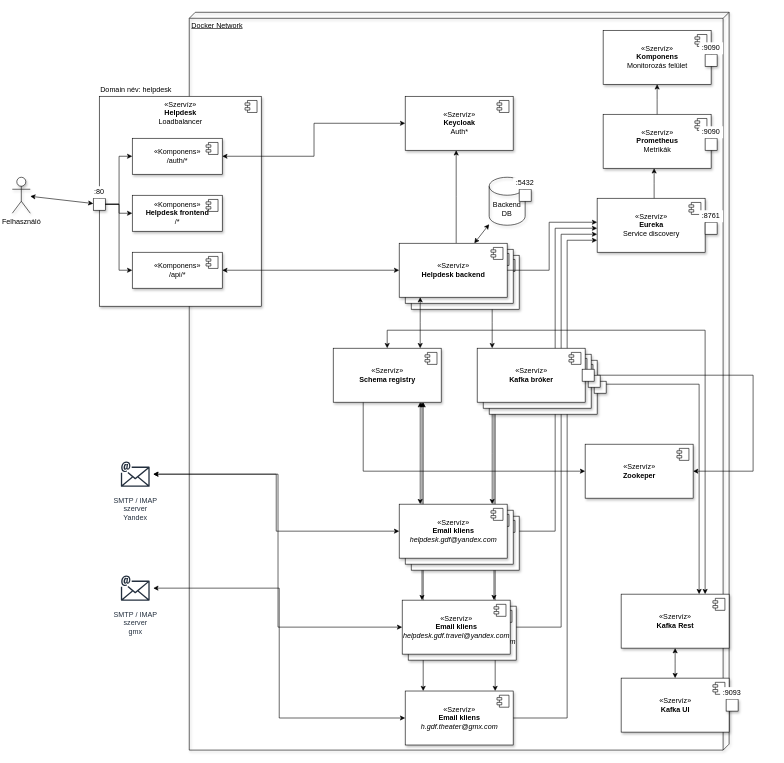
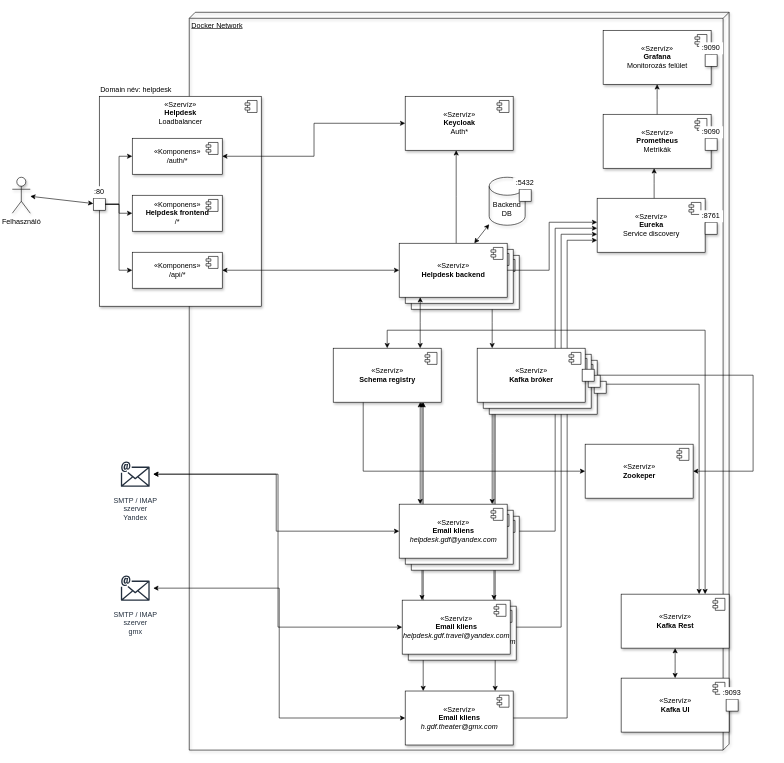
(658, 57) -> (658, 57)
